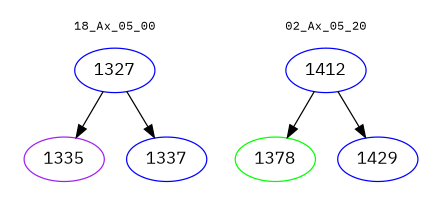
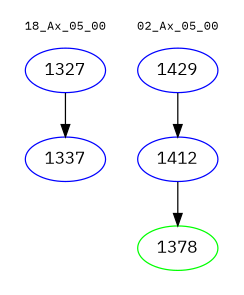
(327, 27) -> (178, 27)
(349, 109) -> (178, 109)
(64, 159) -> none
